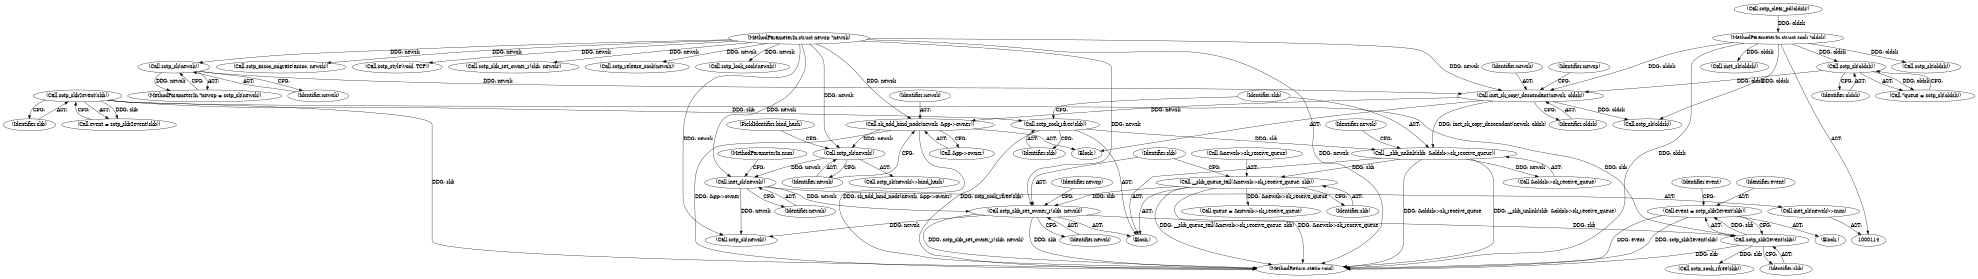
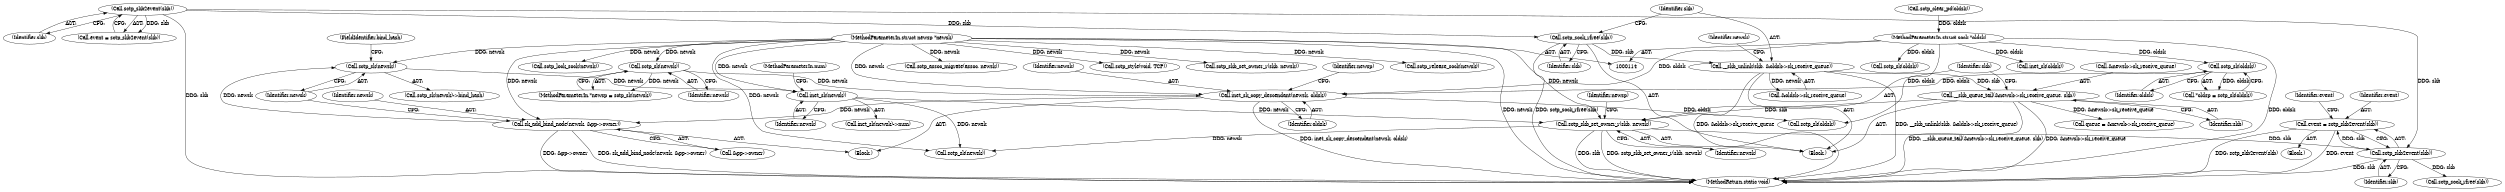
(1925, 96) -> (2218, 96)
(1452, 111) -> (1459, 168)
(1844, 224) -> (1291, 41)
